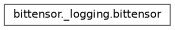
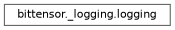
(87, 15) -> (87, 15)
